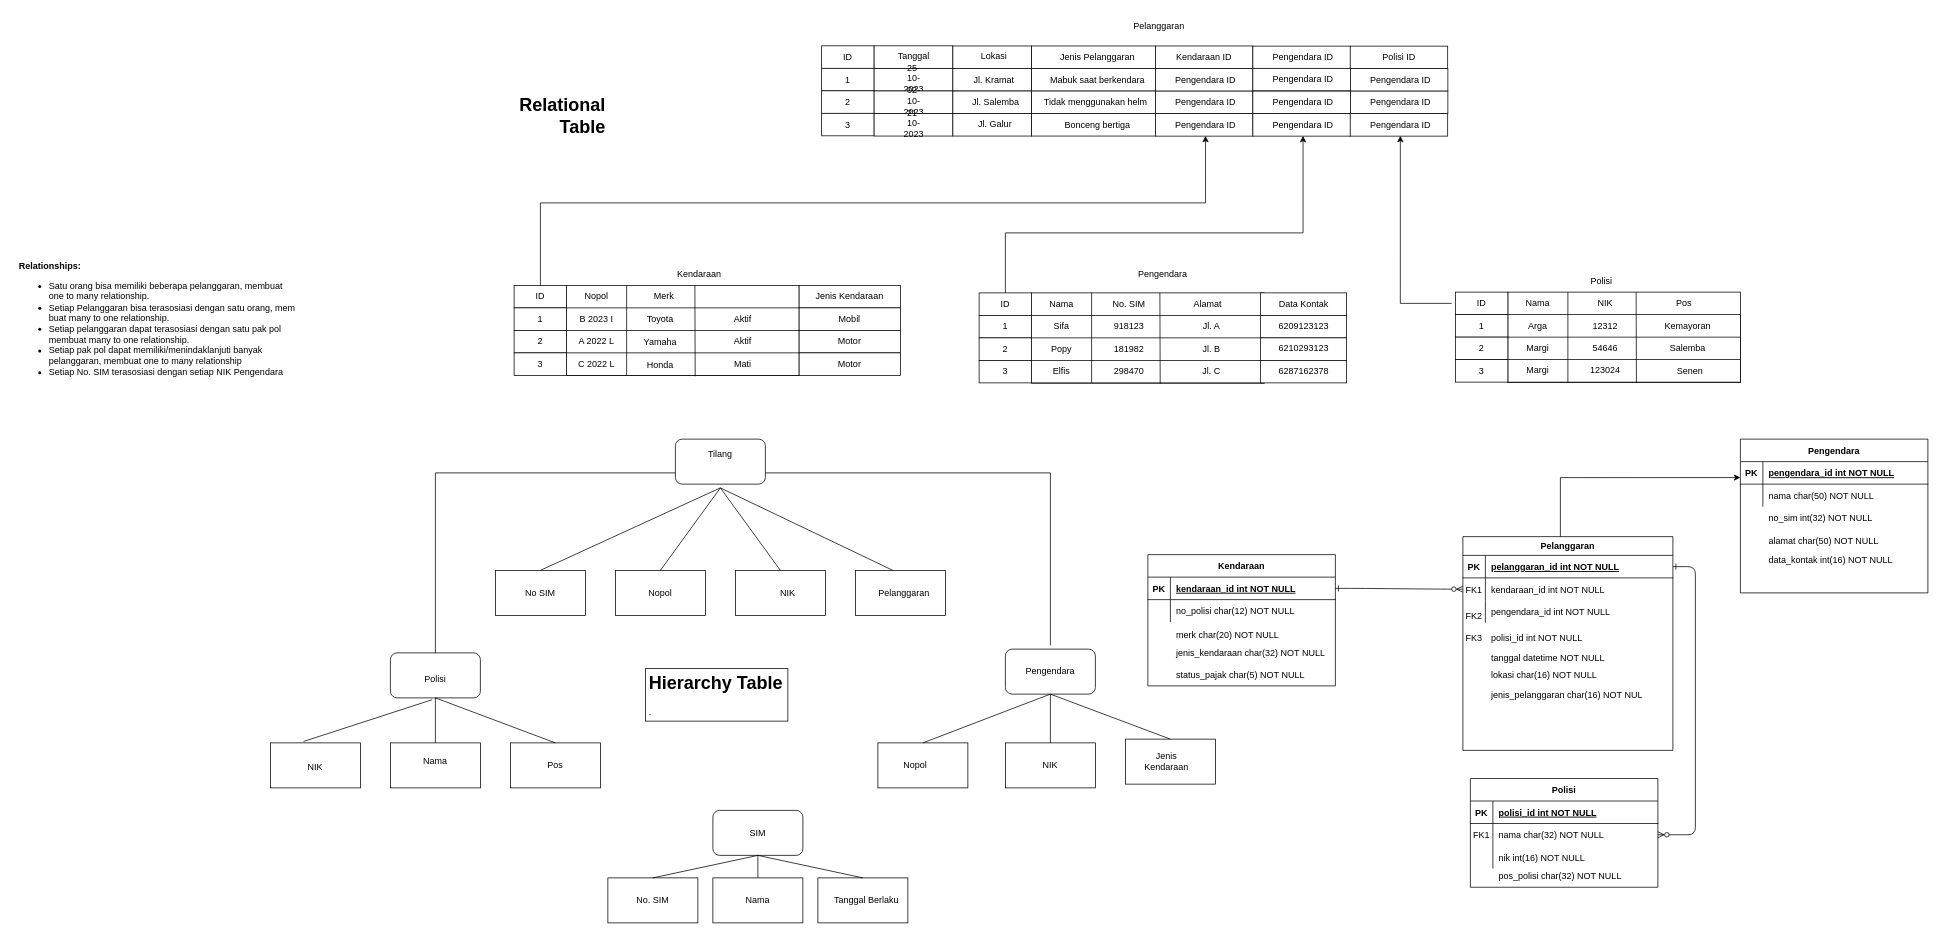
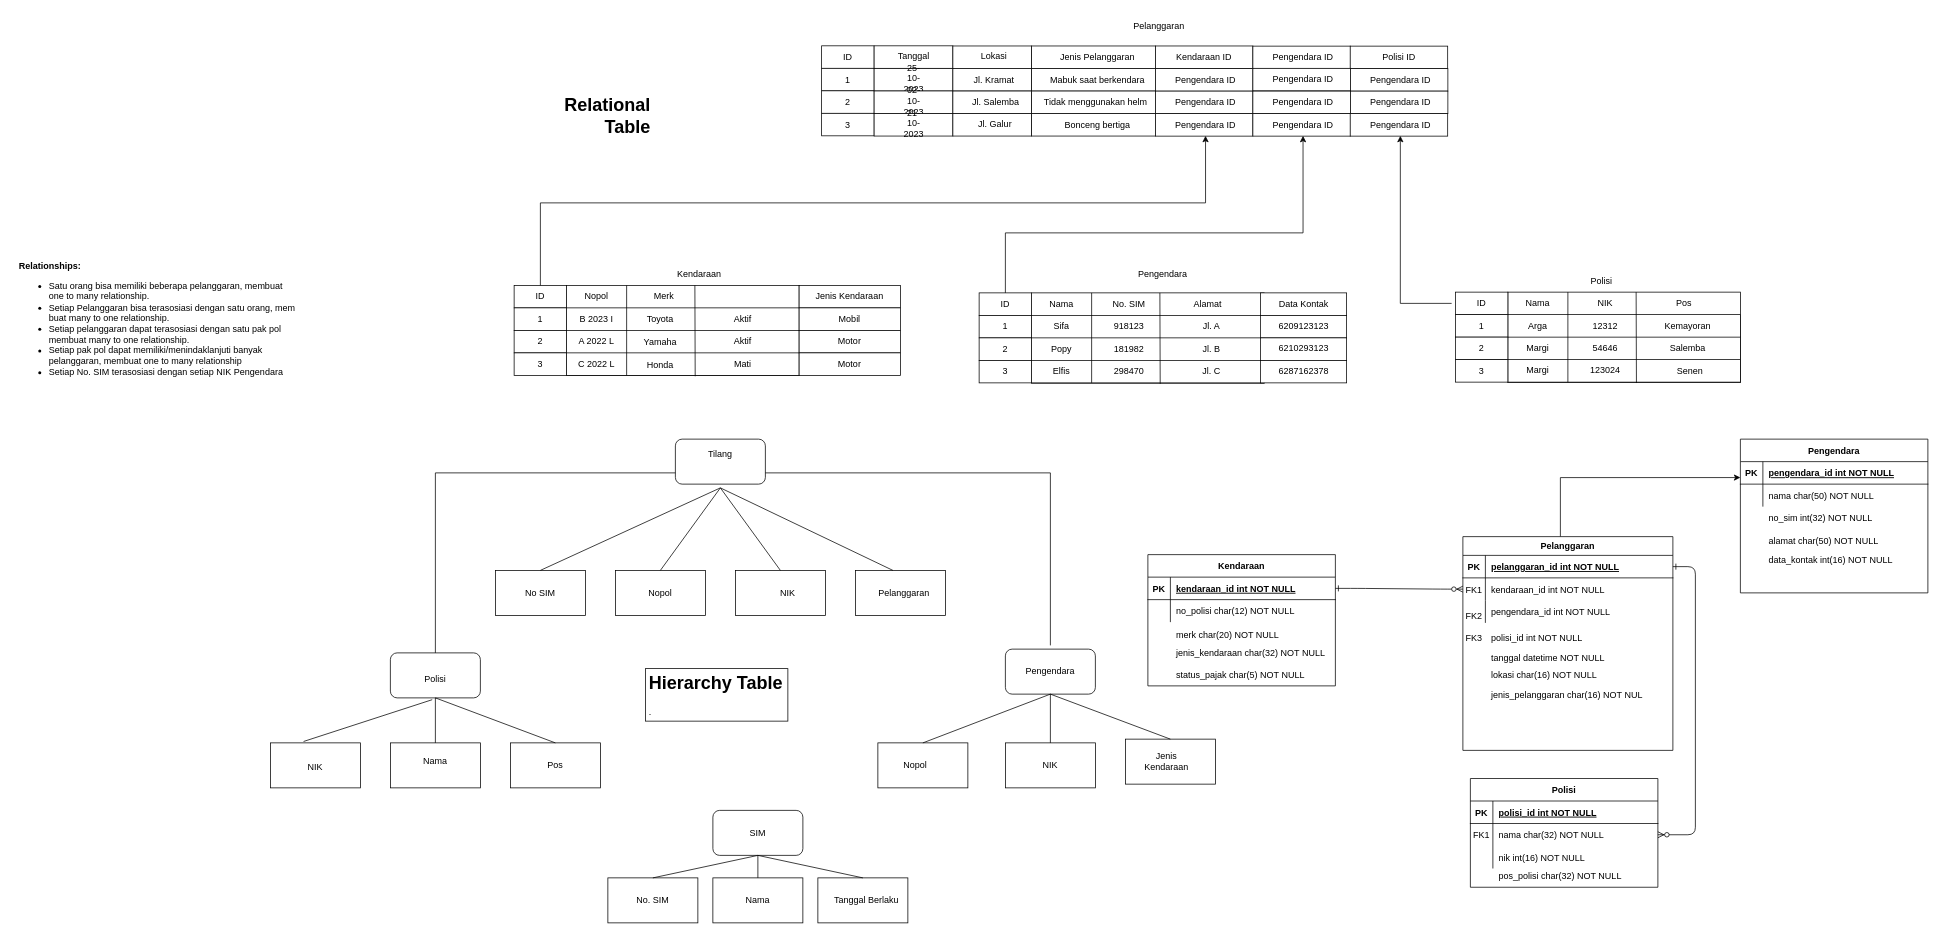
(537, 117) -> (582, 117)
